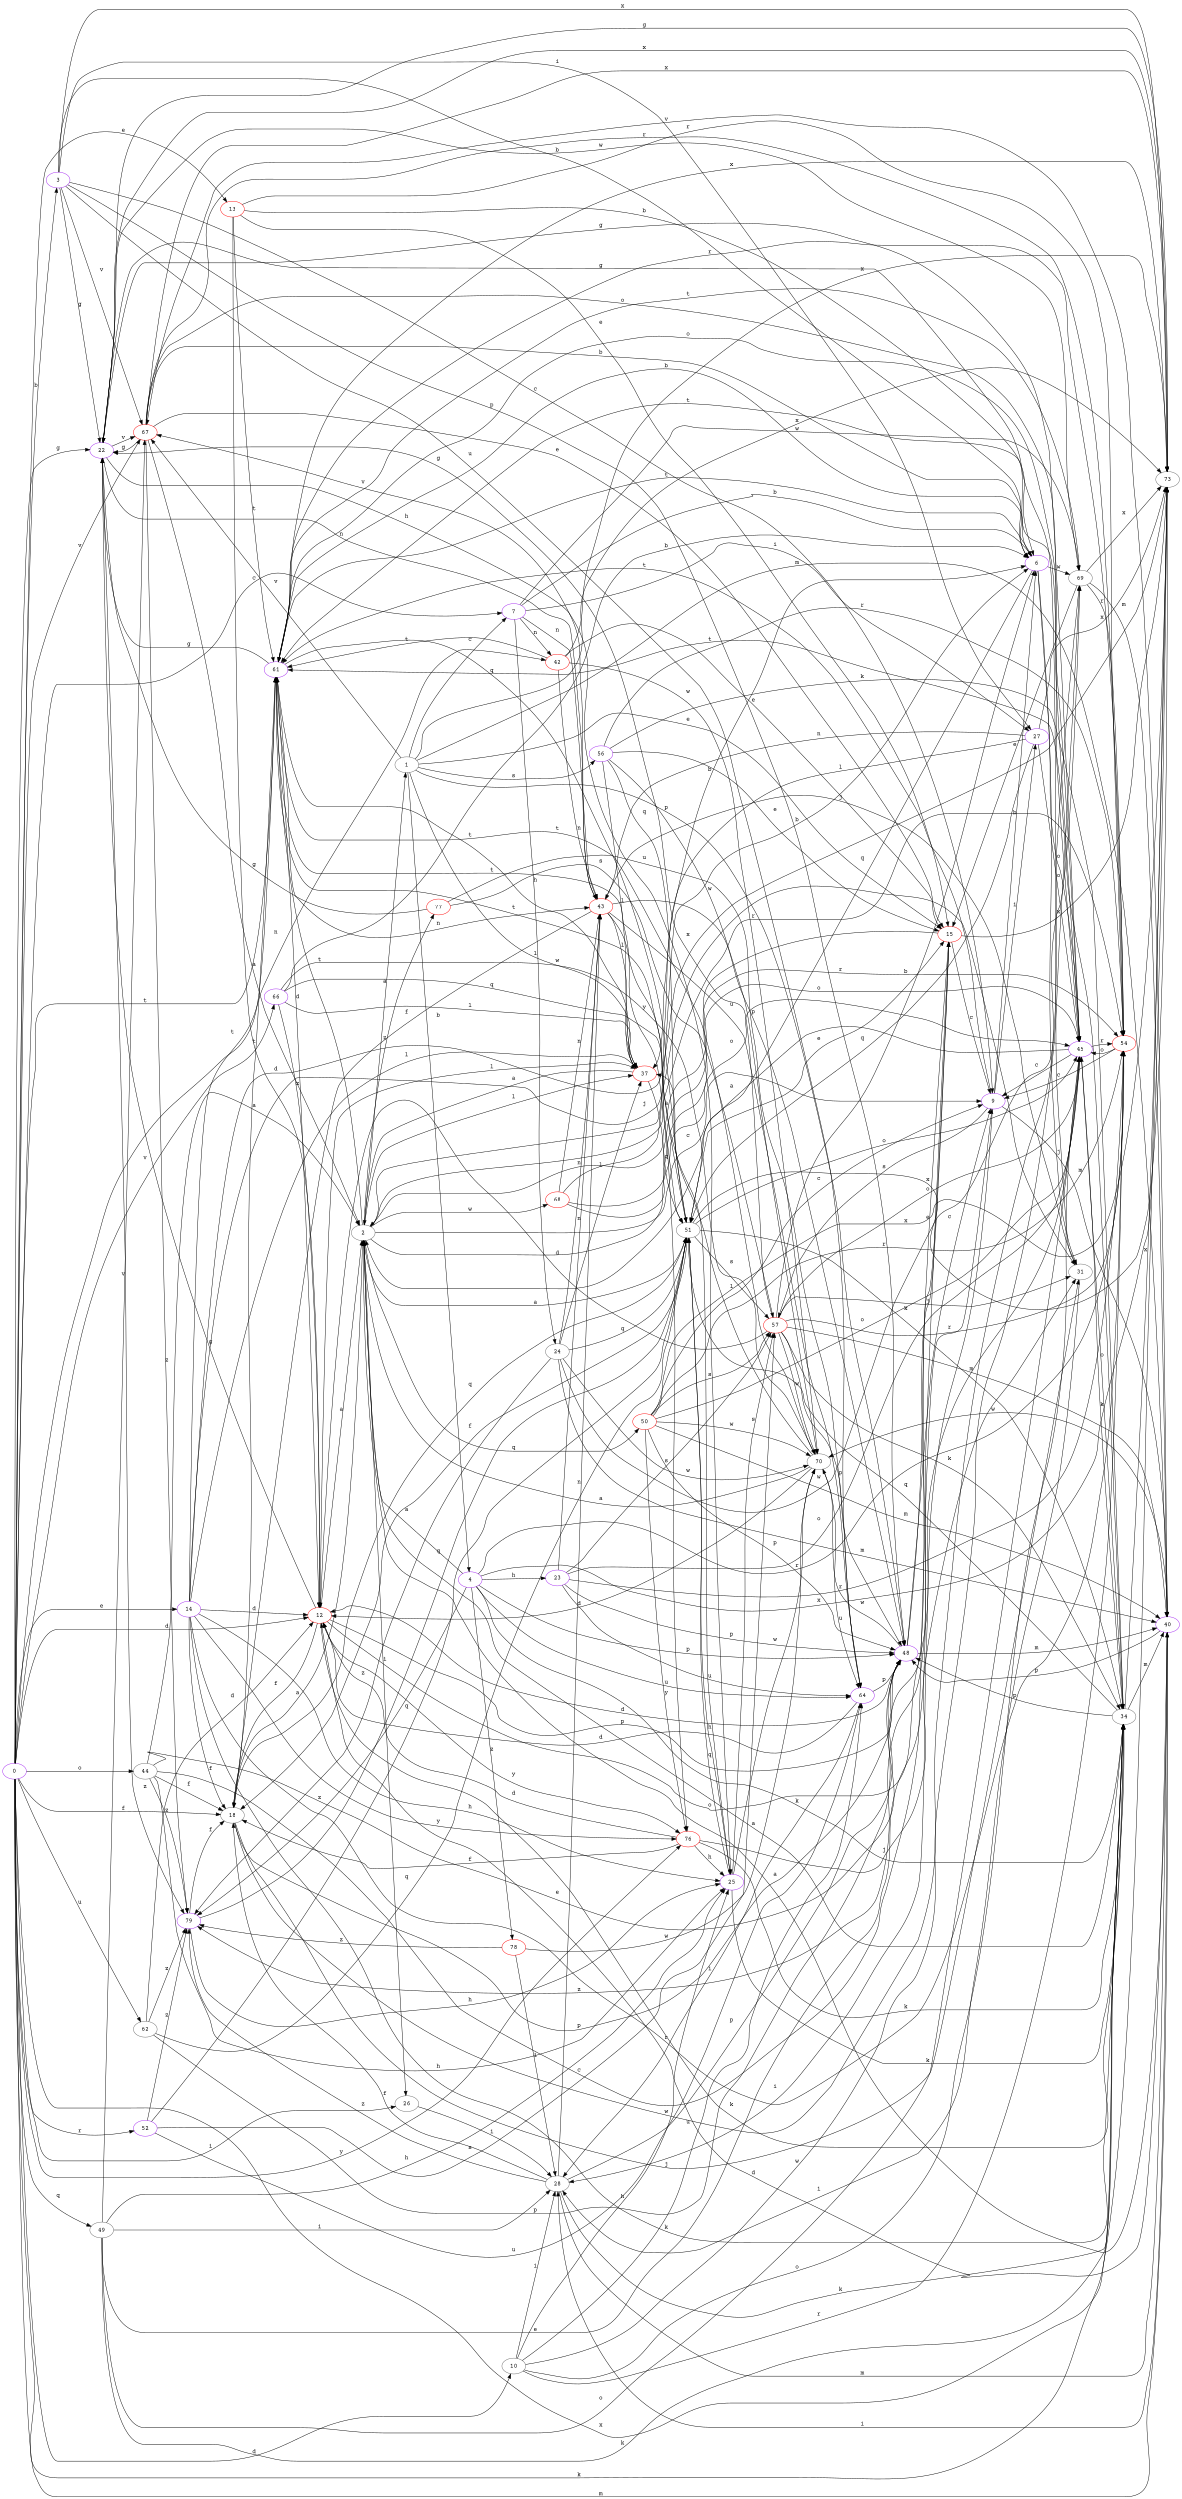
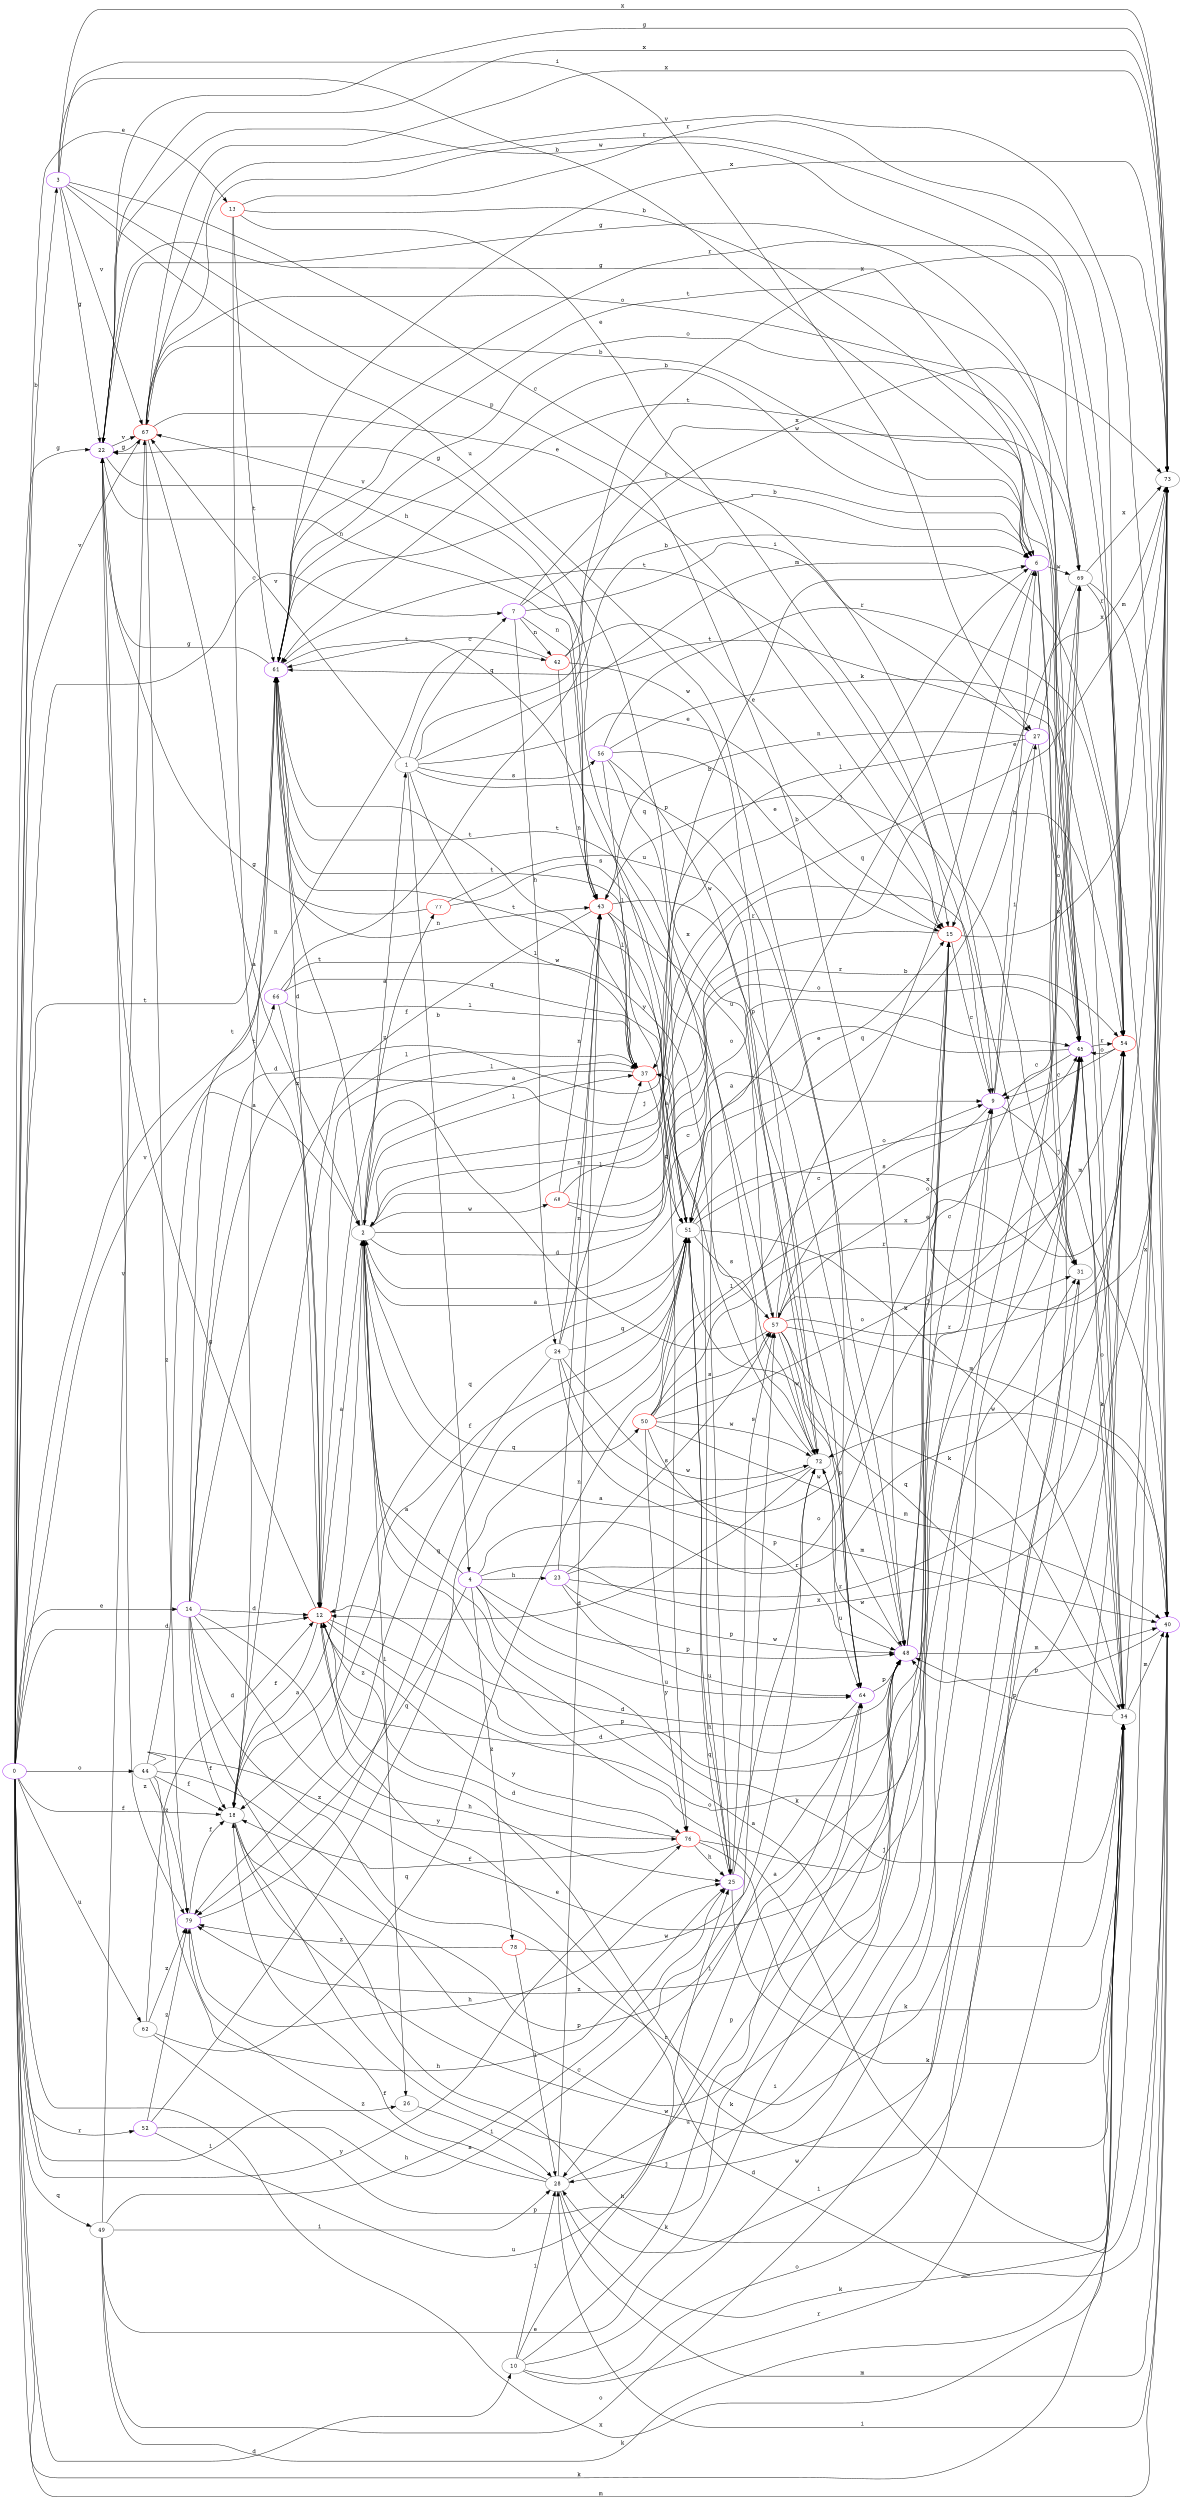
(819, 1462) -> (819, 1462)
